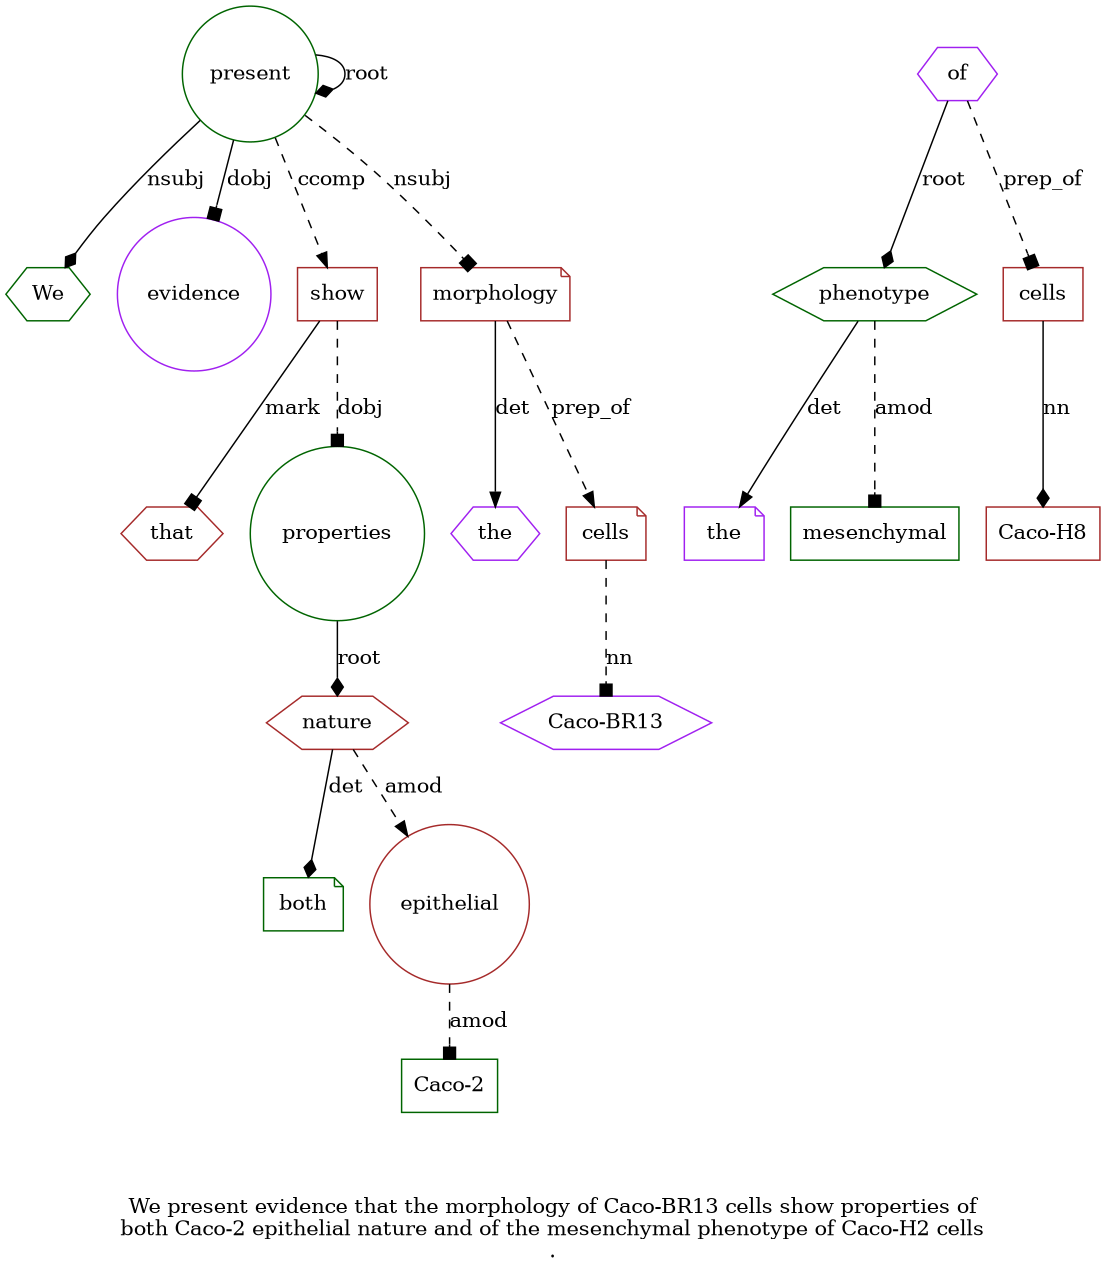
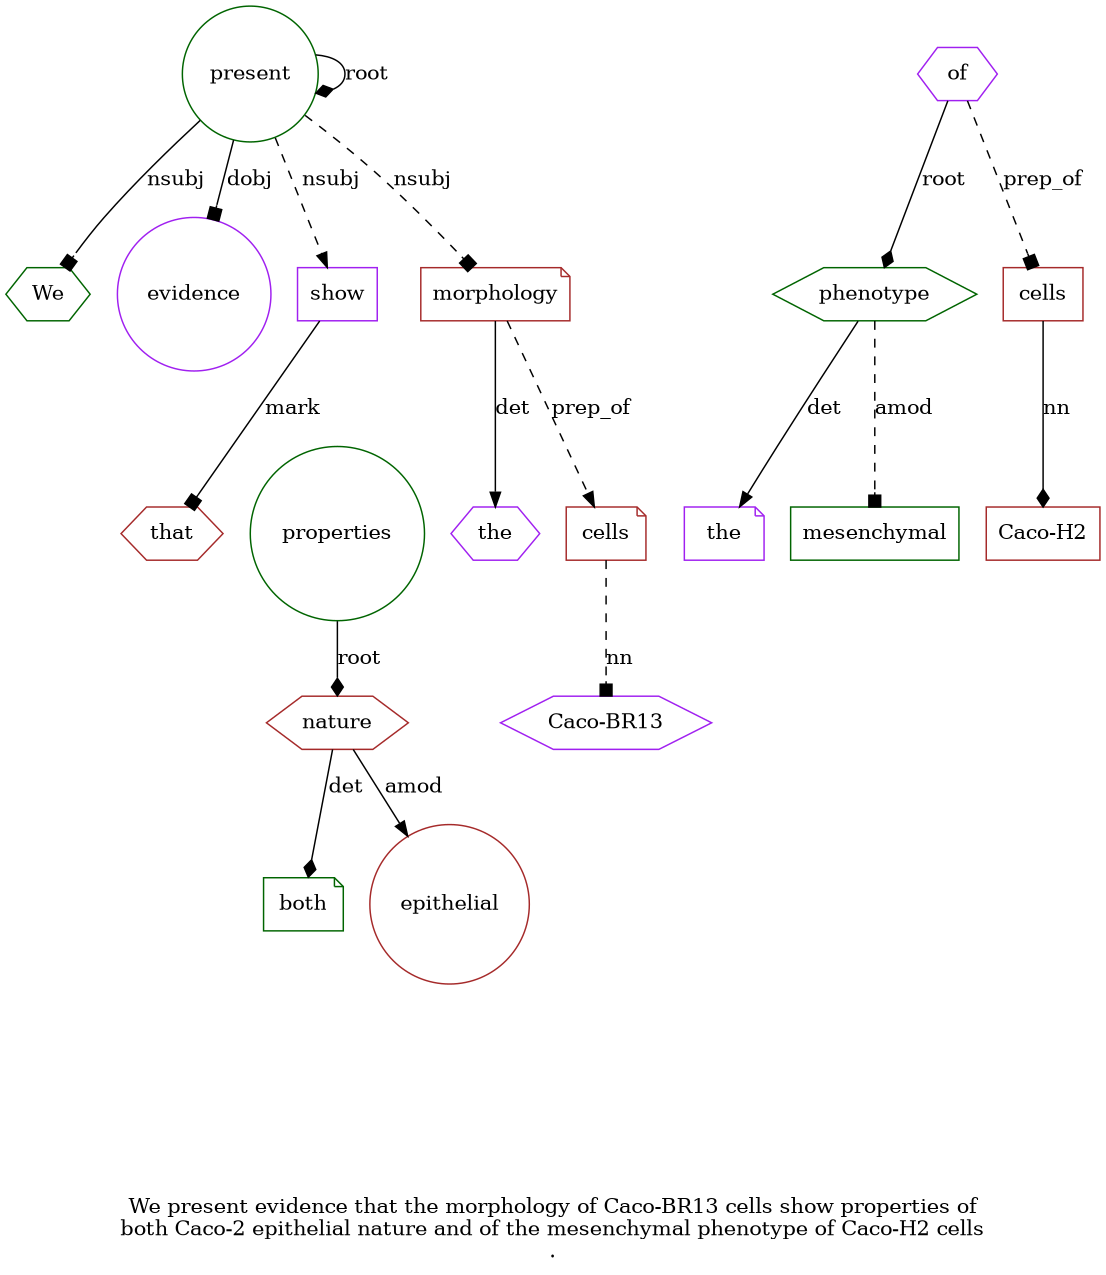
(331, 180) -> (331, 180)
(135, 184) -> (135, 184)
(337, 294) -> (337, 294)
(337, 376) -> none
(1043, 534) -> (1043, 534)
(376, 786) -> (376, 786)
(450, 1086) -> none
